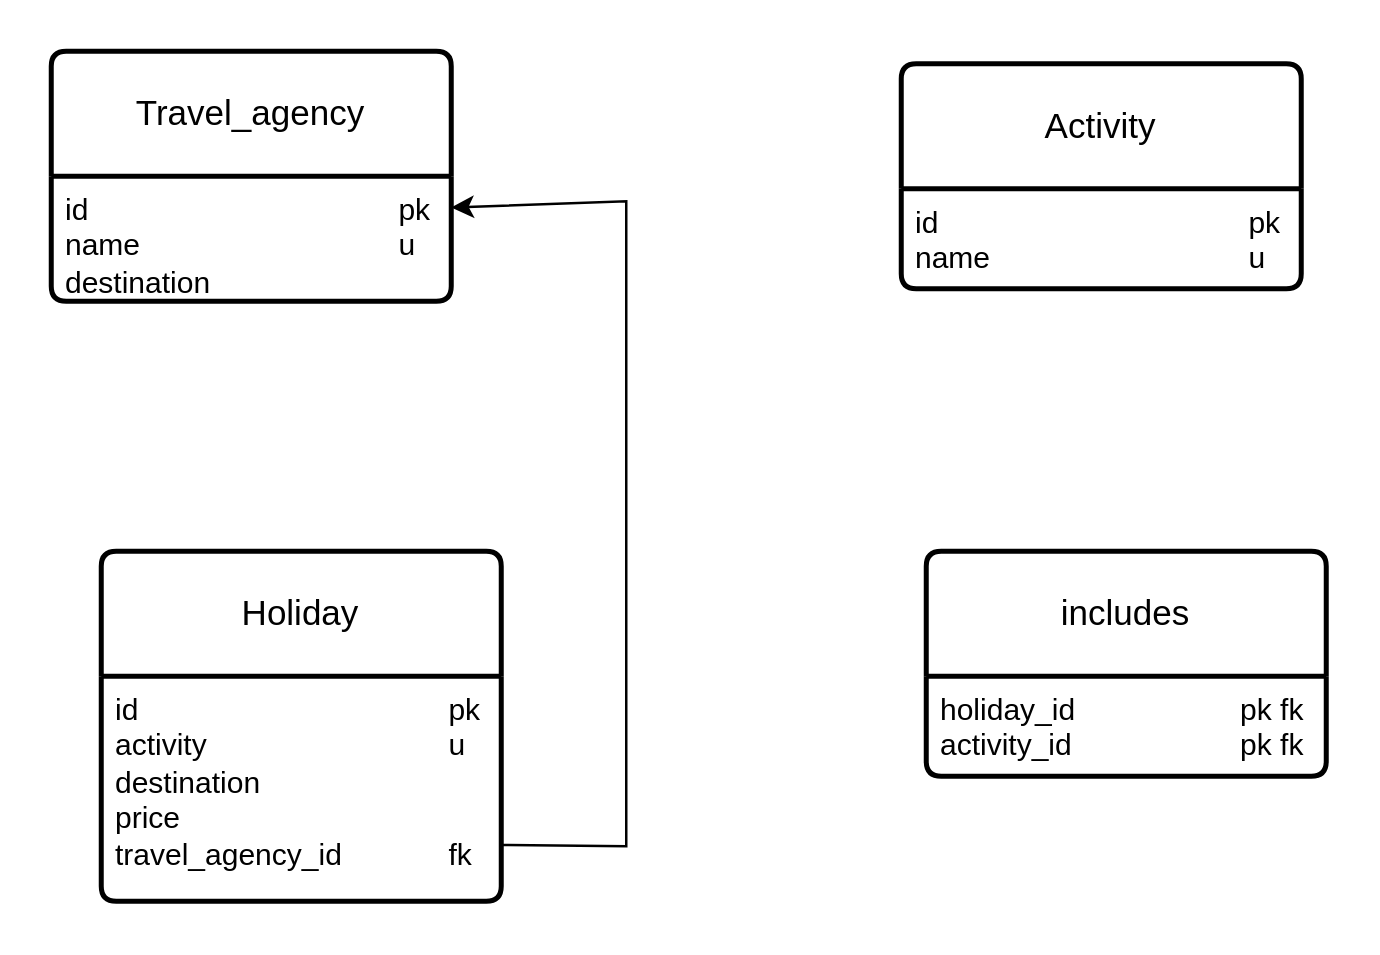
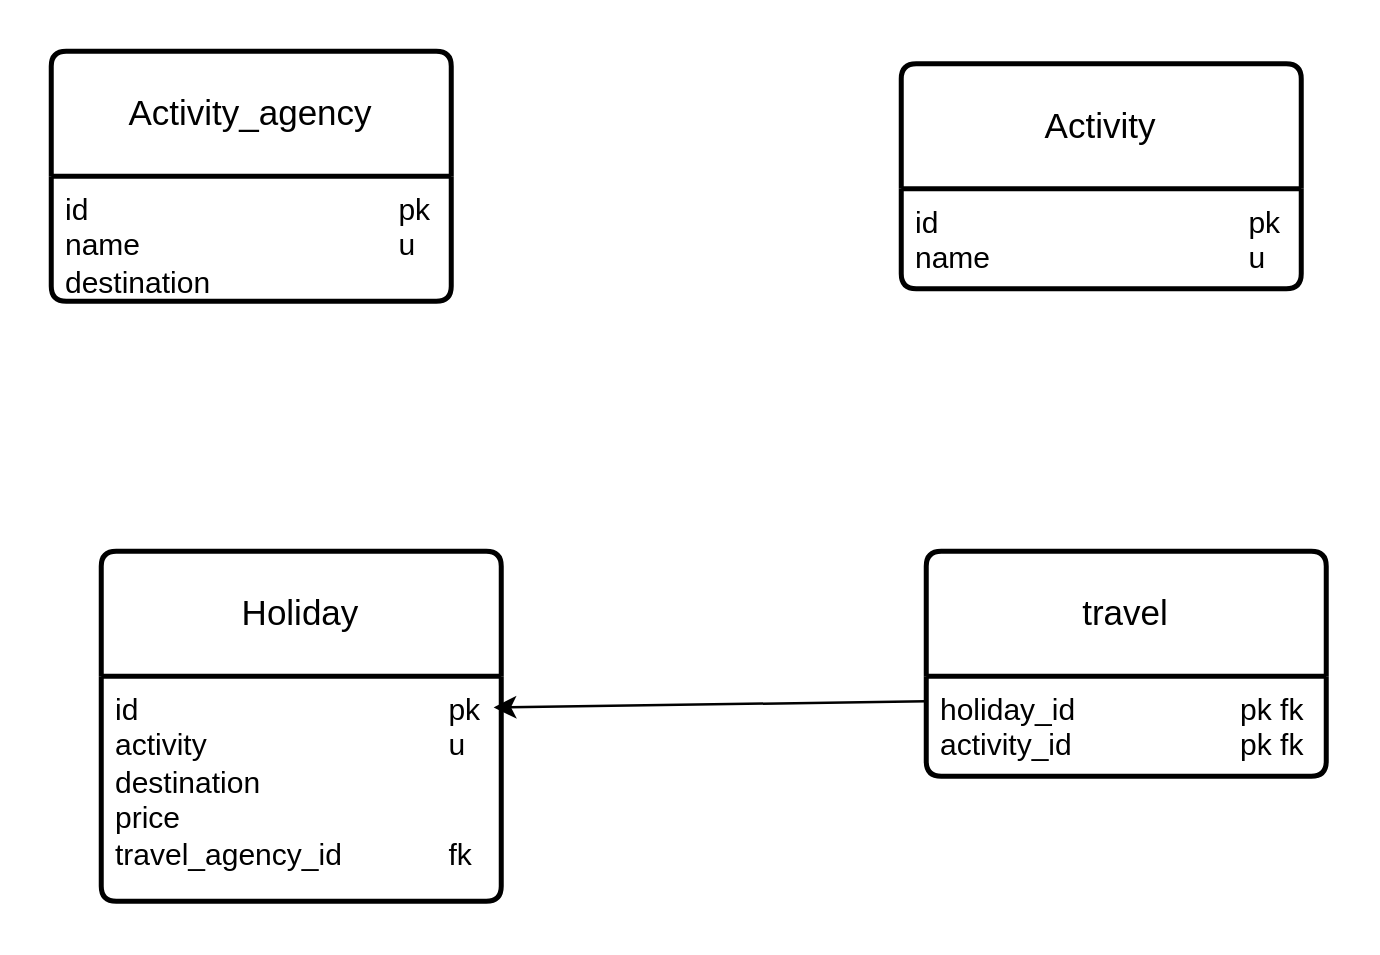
(251, 114) -> (251, 114)
(626, 372) -> none
(1126, 614) -> (1126, 614)
none -> (776, 703)
